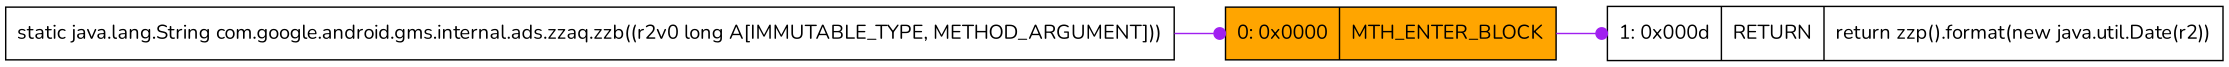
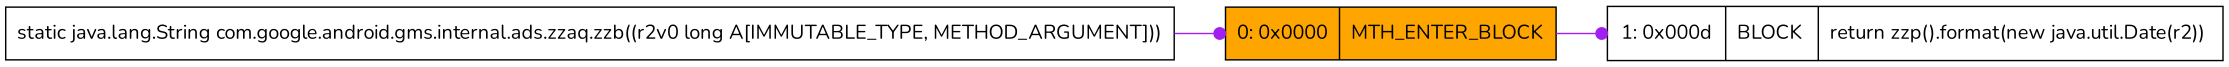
(1773, 33) -> (1770, 33)
